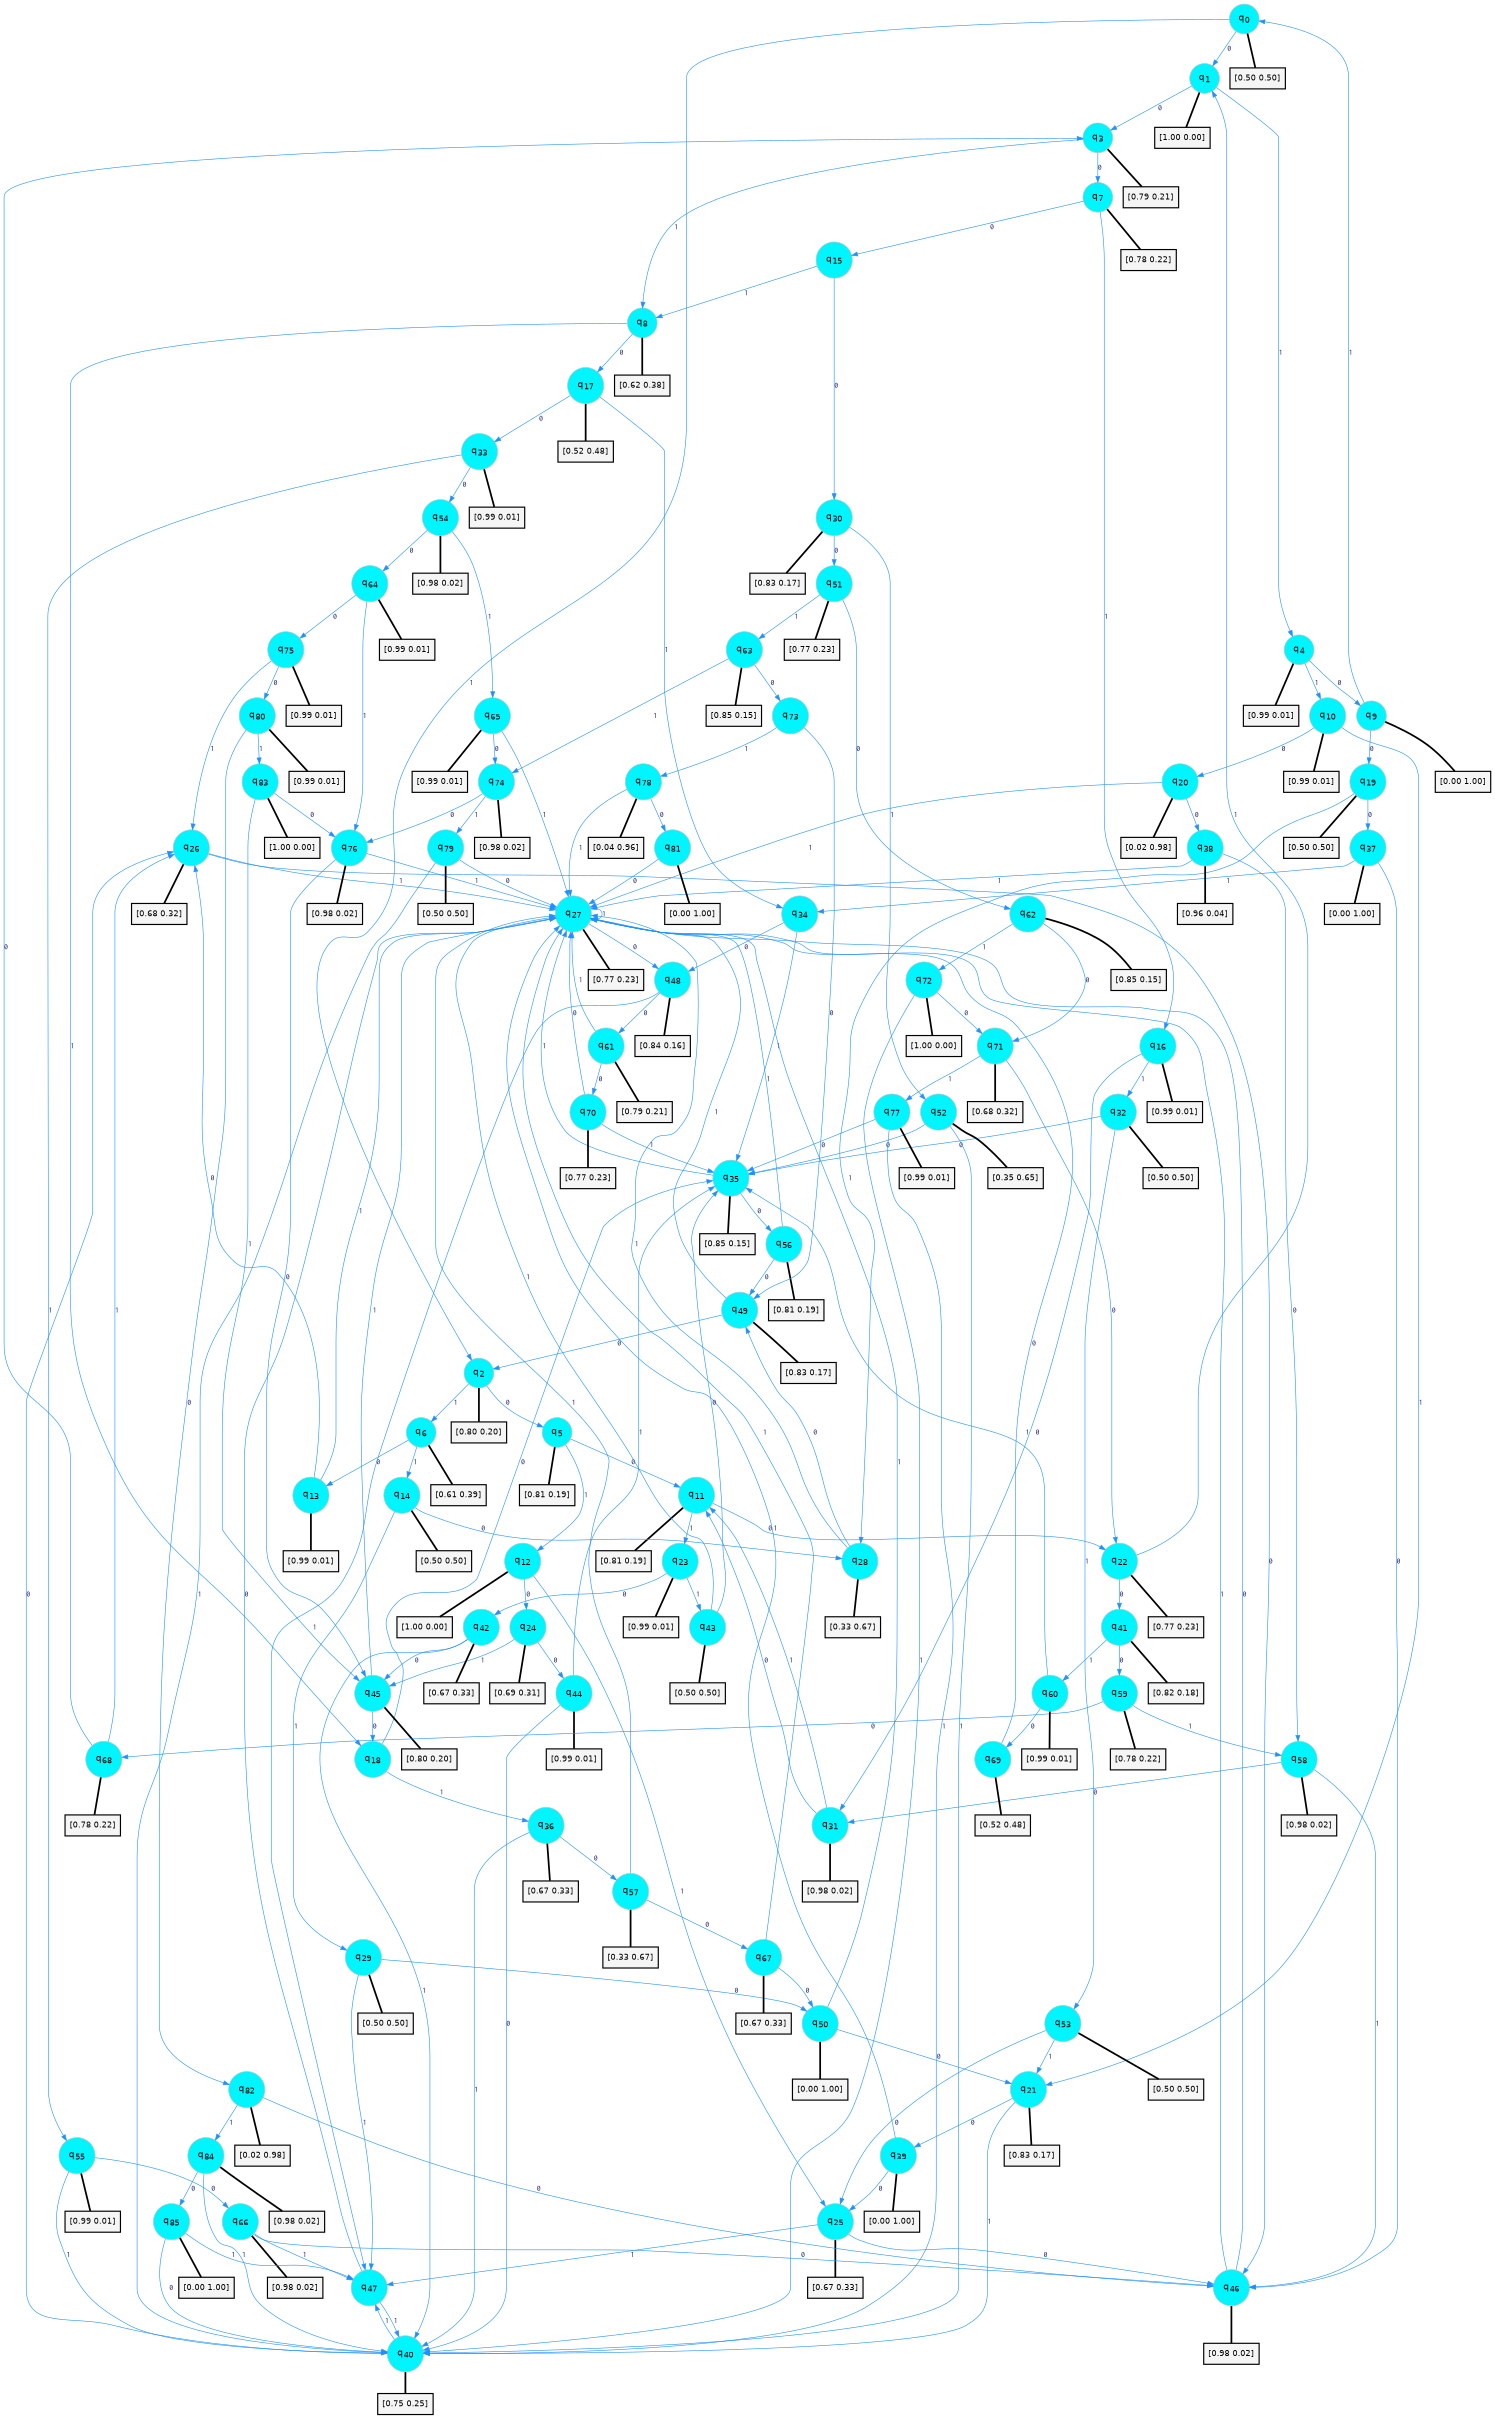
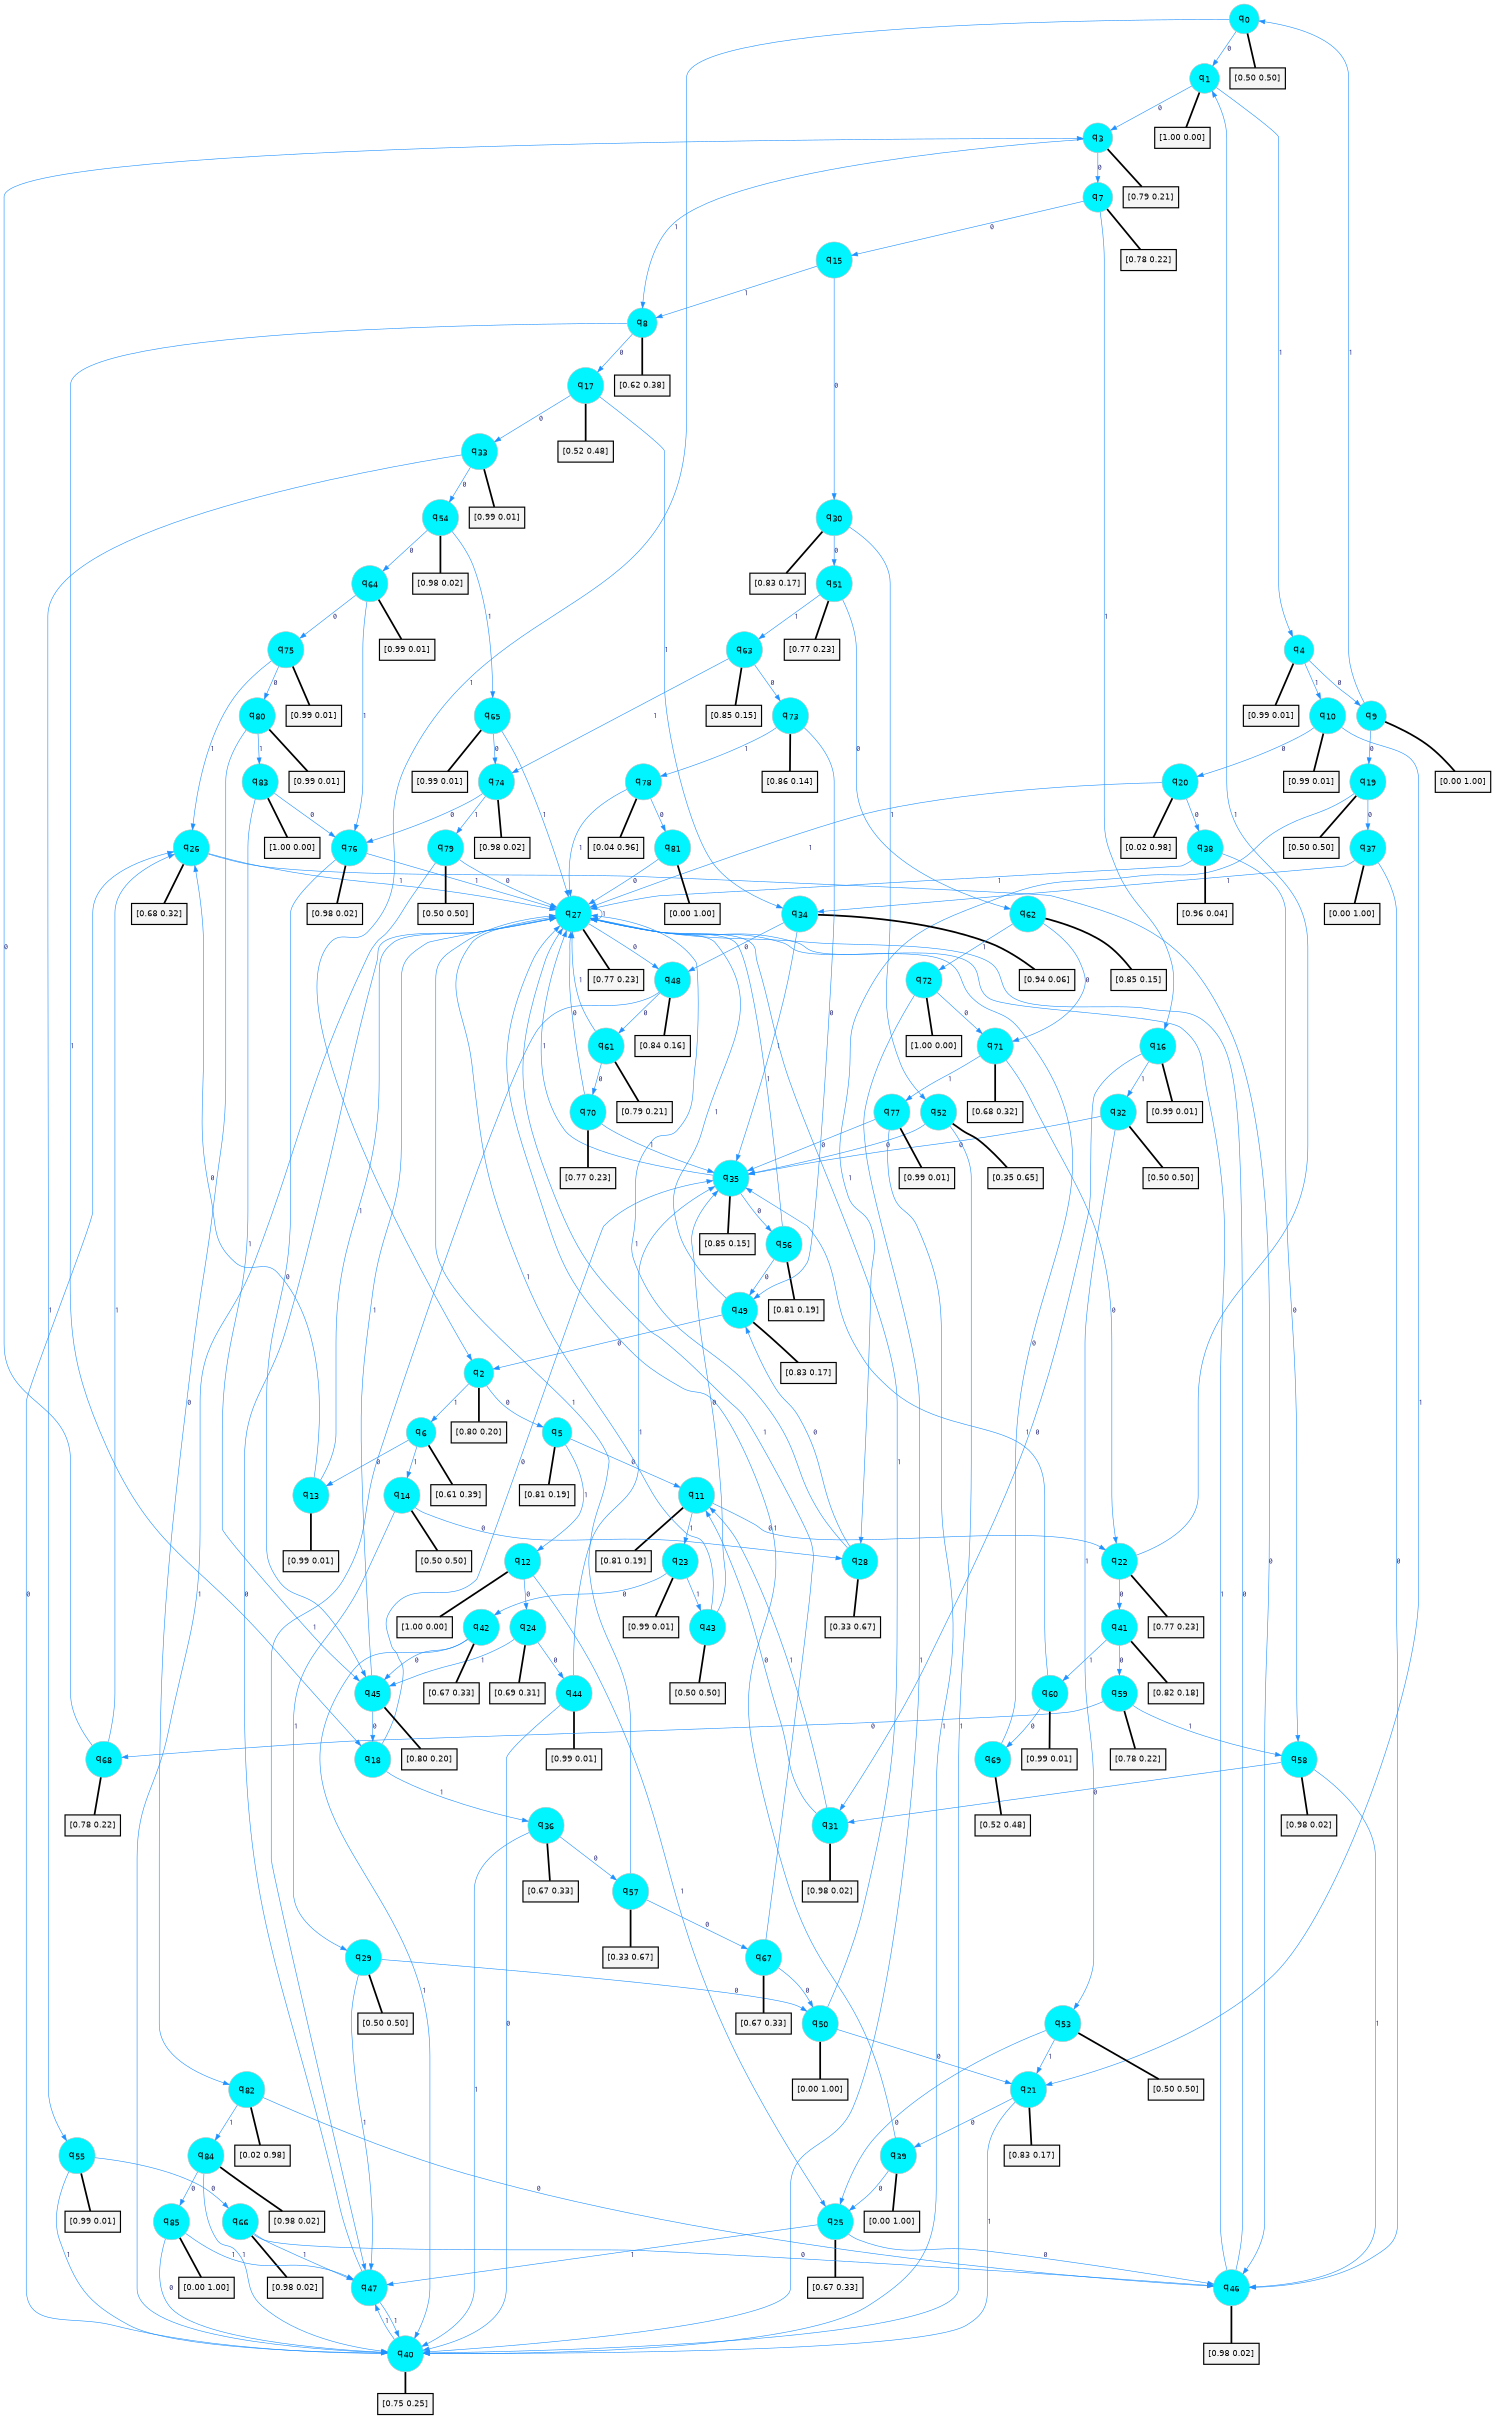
none -> (790, 782)
none -> (1047, 980)
